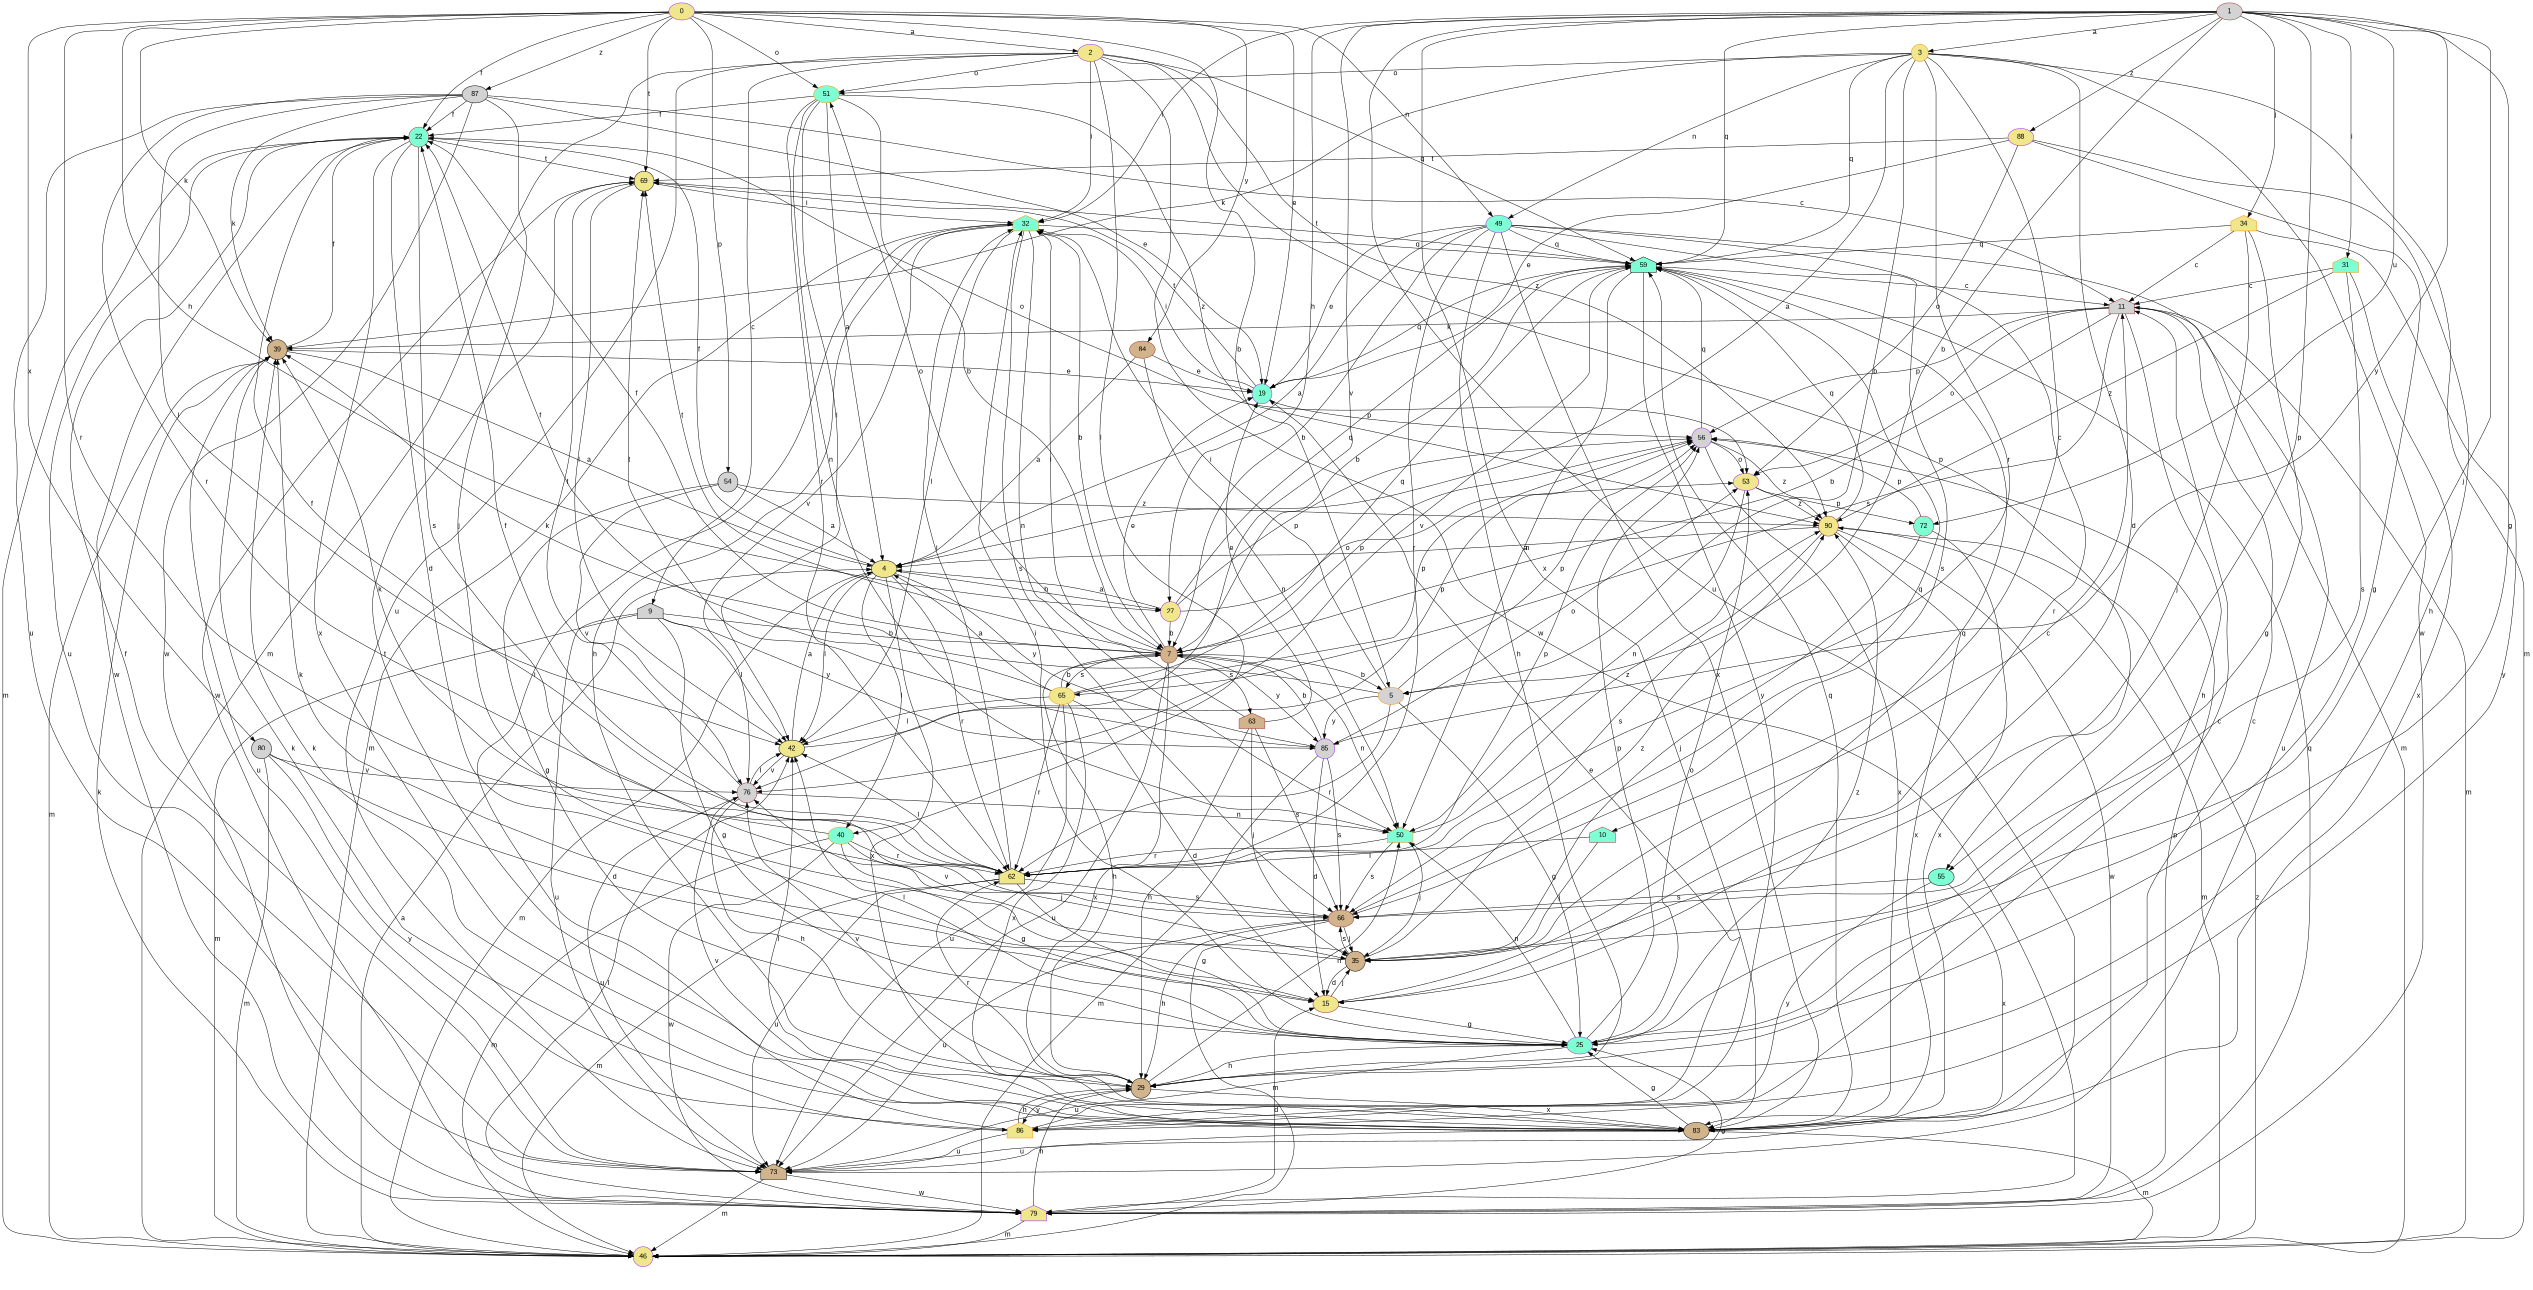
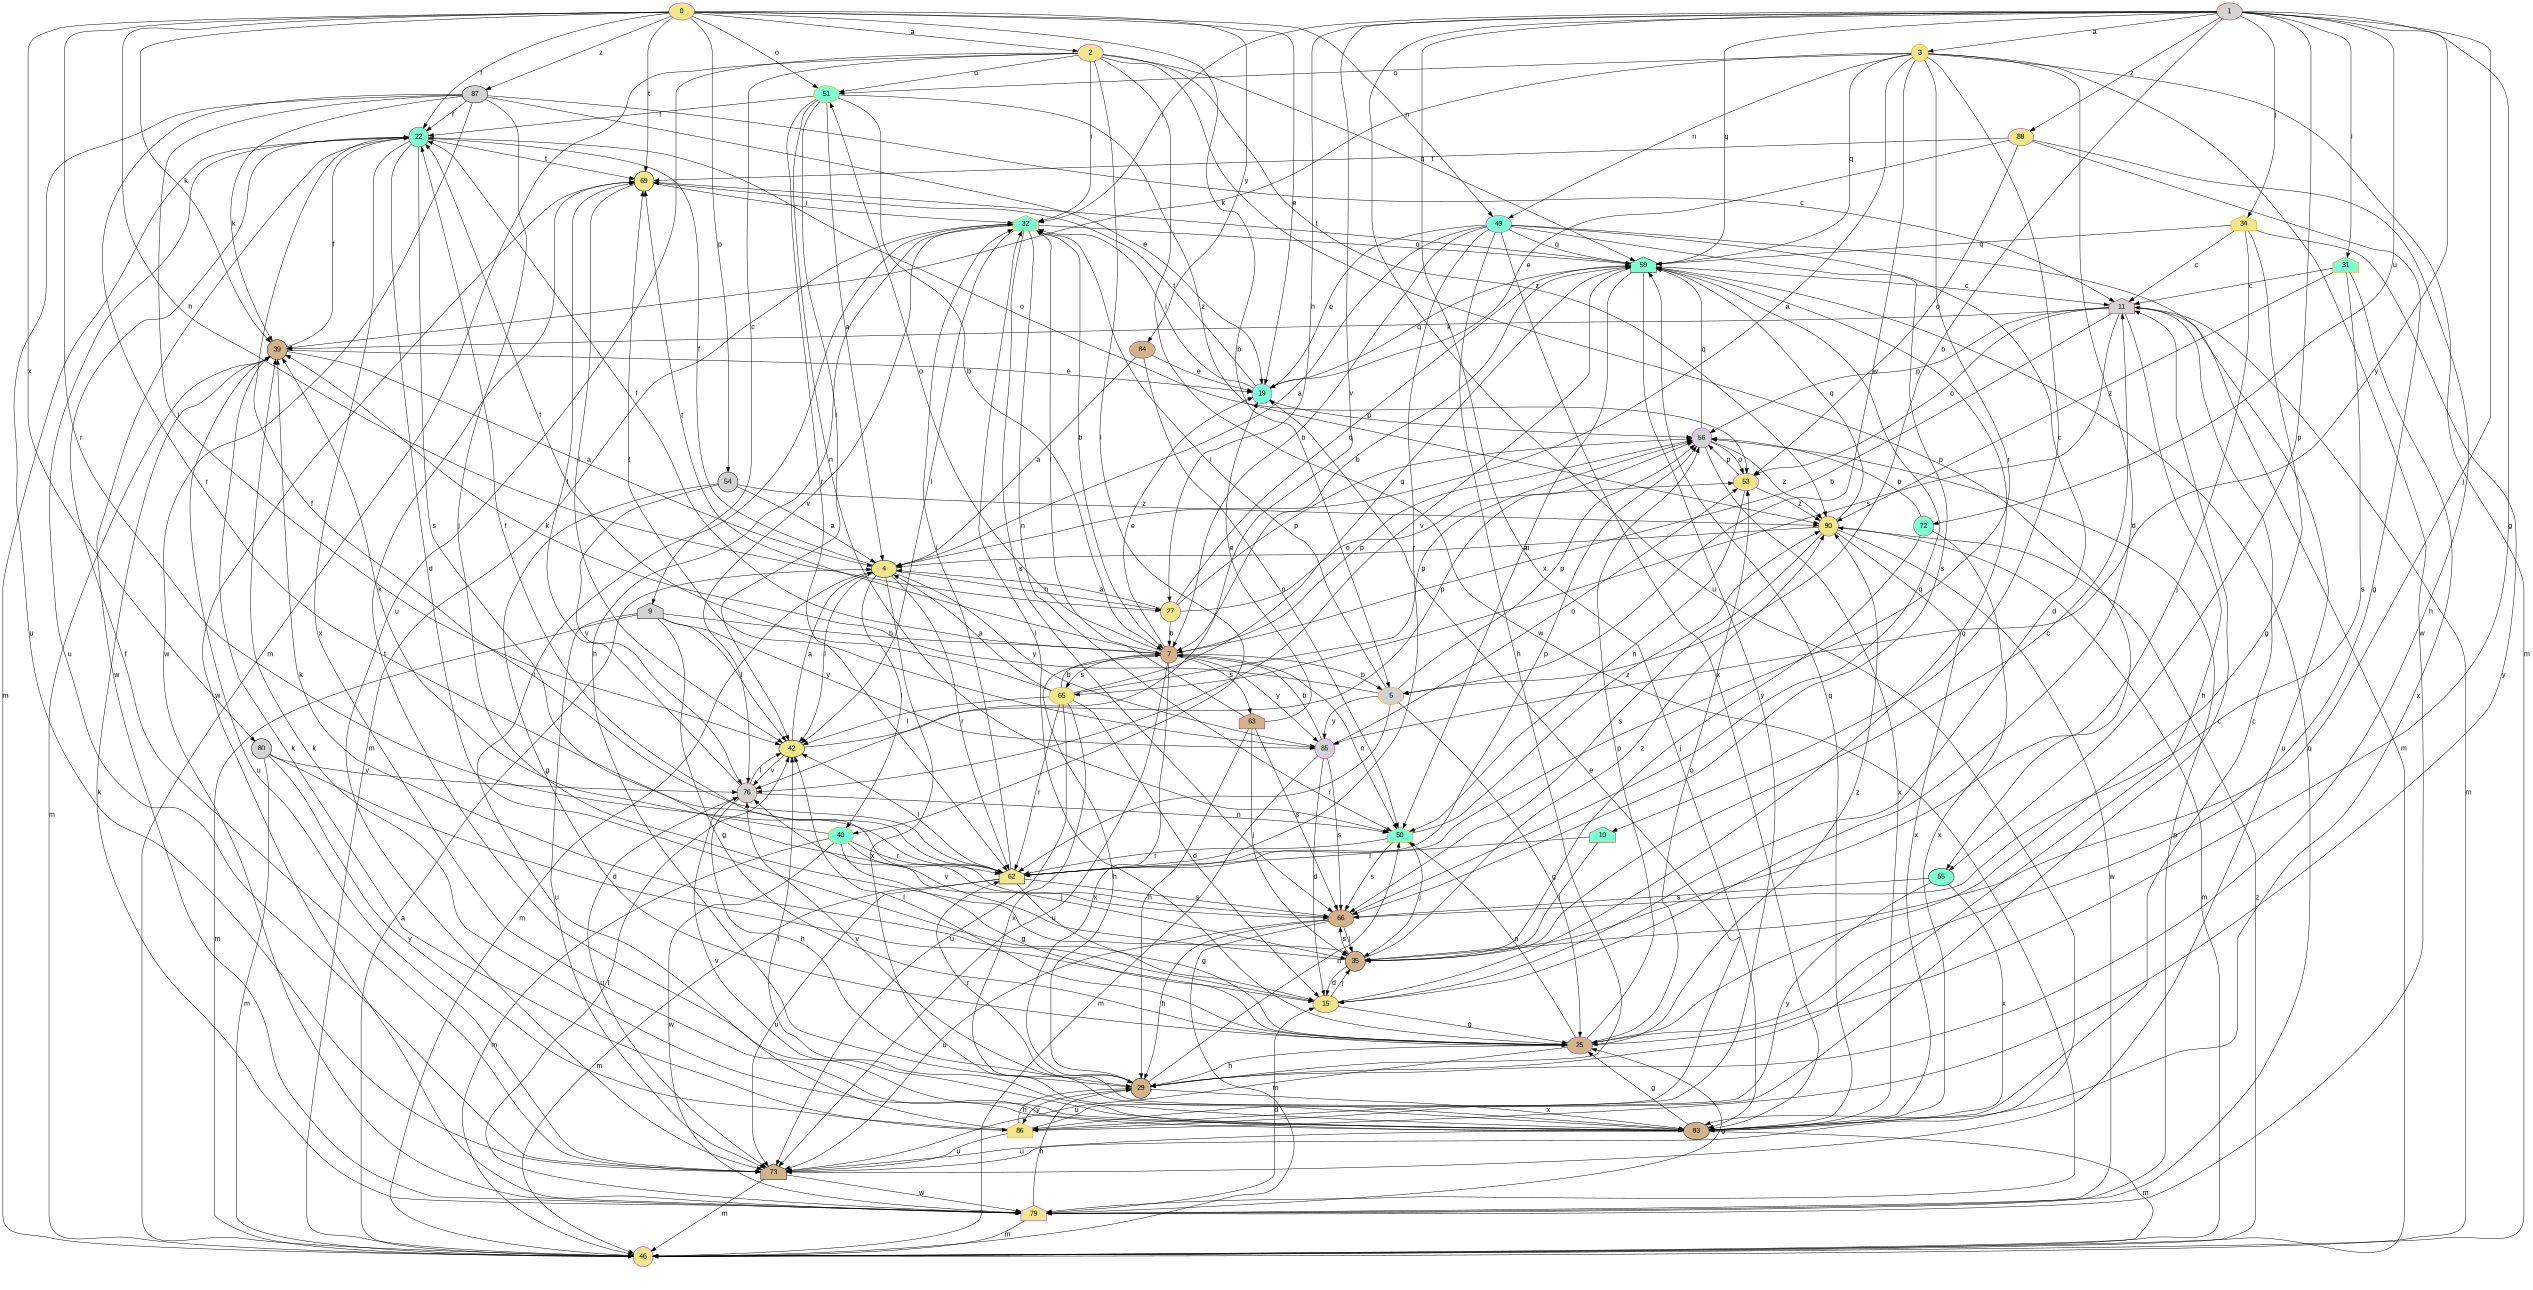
(1875, 372) -> (1875, 372)
(1832, 506) -> (1726, 462)
(2054, 612) -> (2054, 612)
(1580, 1045) -> (1580, 1045)
